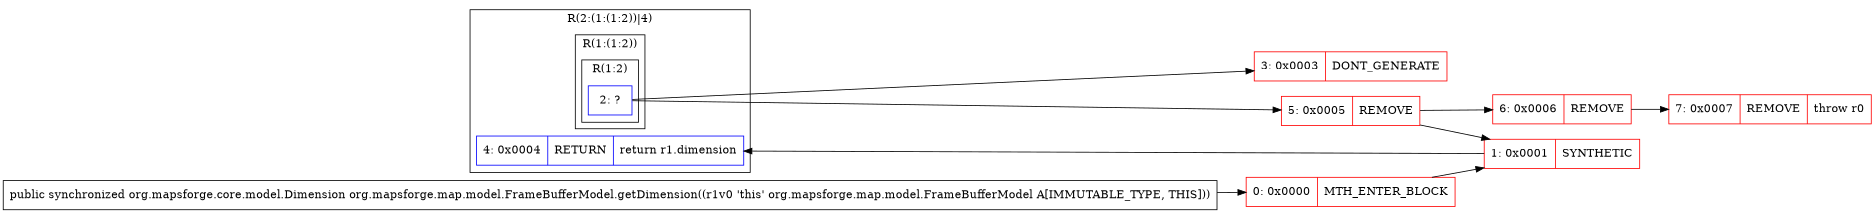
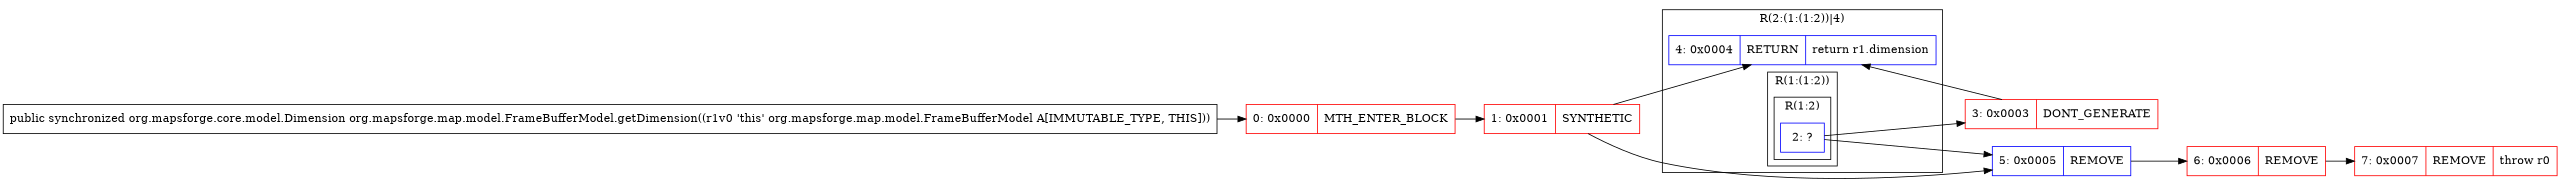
none -> (1936, 83)
(1351, 111) -> (2062, 161)
(1451, 131) -> (1793, 178)
